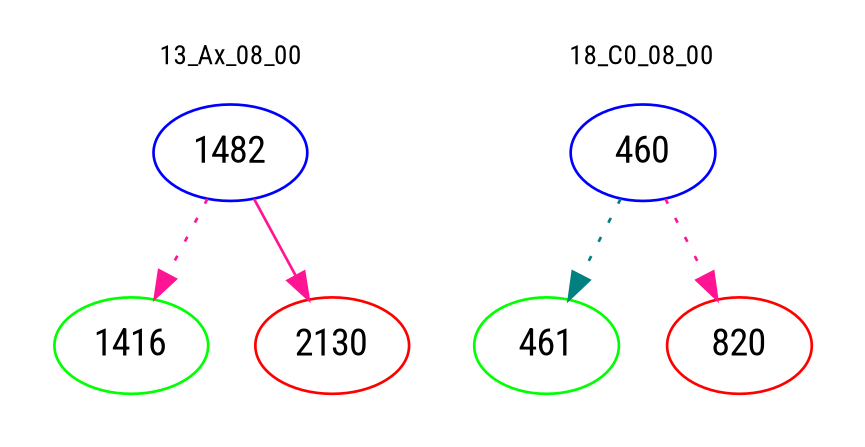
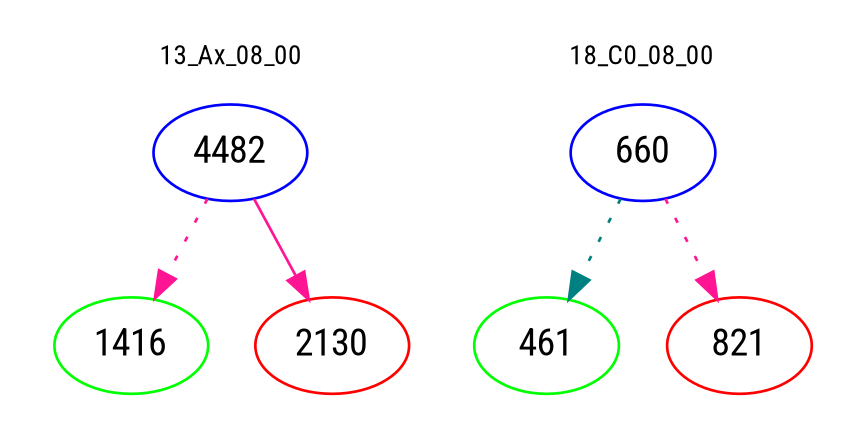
(230, 153) -> (230, 153)
(643, 153) -> (643, 153)
(739, 346) -> (739, 346)
